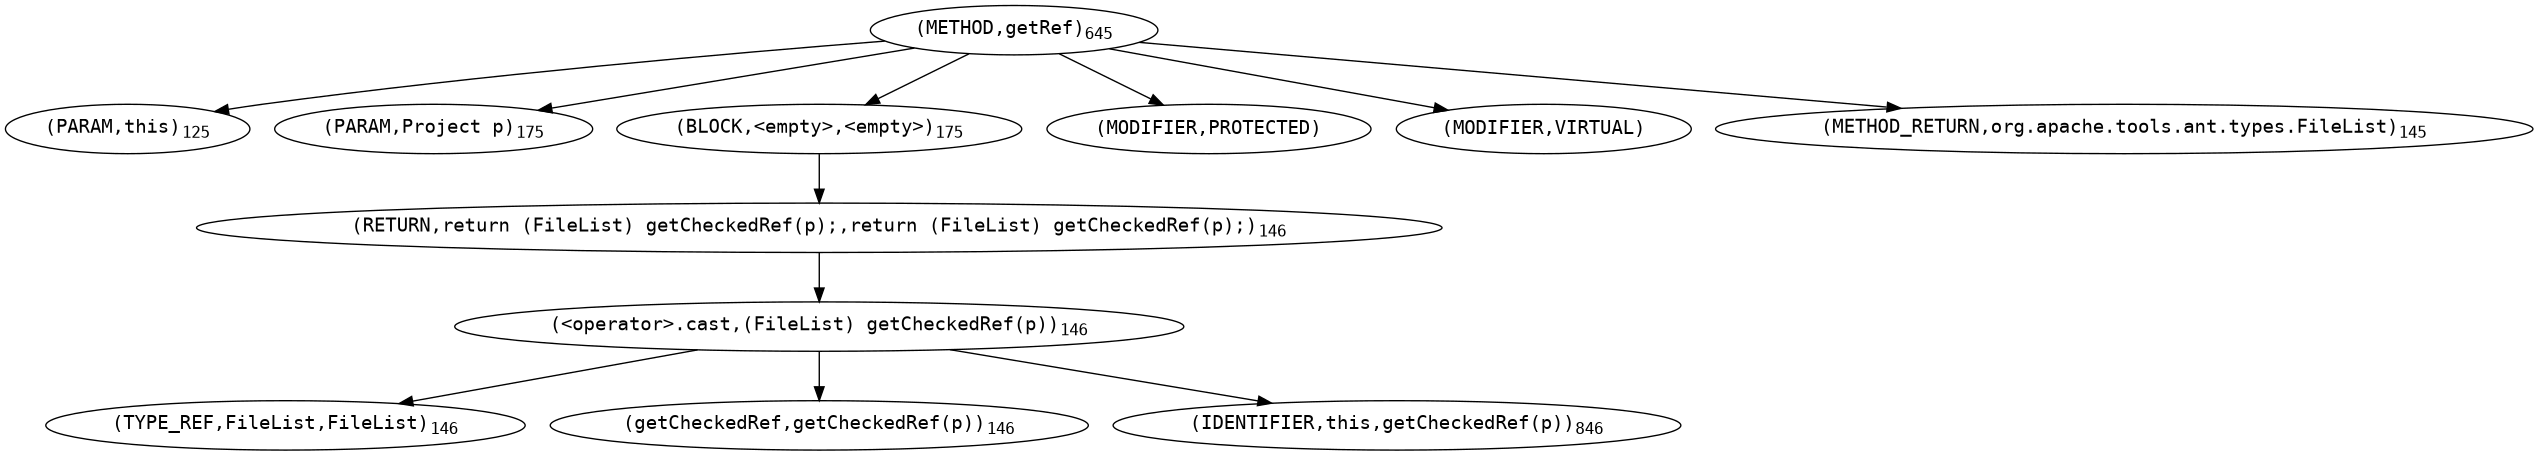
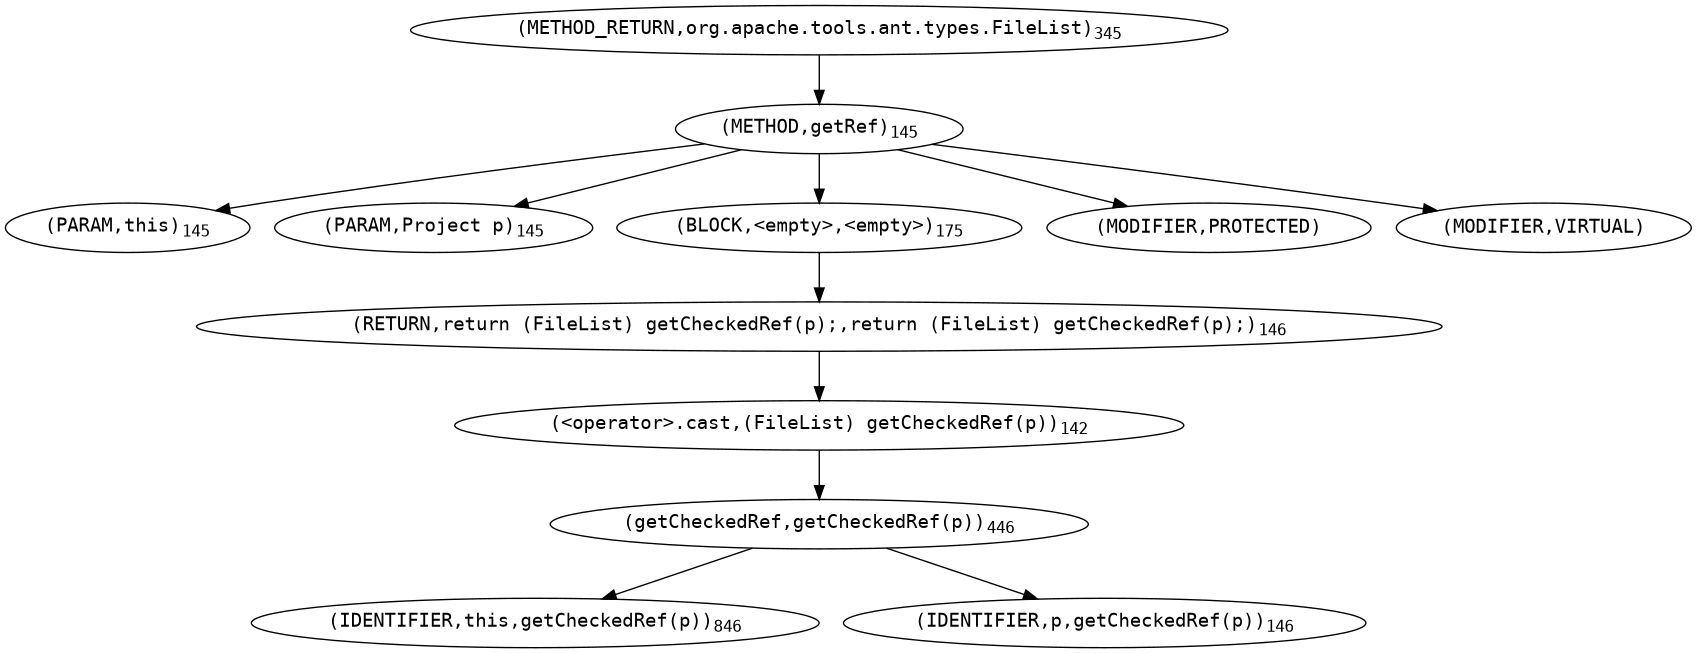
(1099, 28) -> (904, 127)
(1513, 75) -> (819, 73)
(196, 127) -> (196, 226)
(530, 127) -> (530, 226)
(2413, 127) -> (1108, 28)
(1075, 325) -> (1075, 423)
(1104, 375) -> (684, 571)
(1001, 423) -> (1001, 522)
(285, 425) -> none
none -> (1105, 623)
